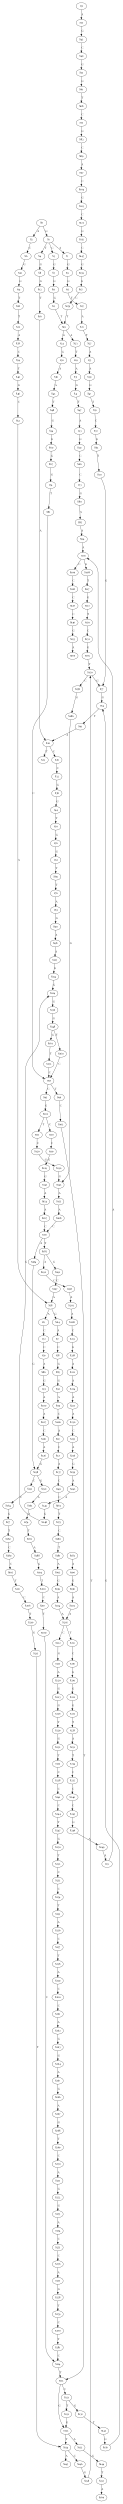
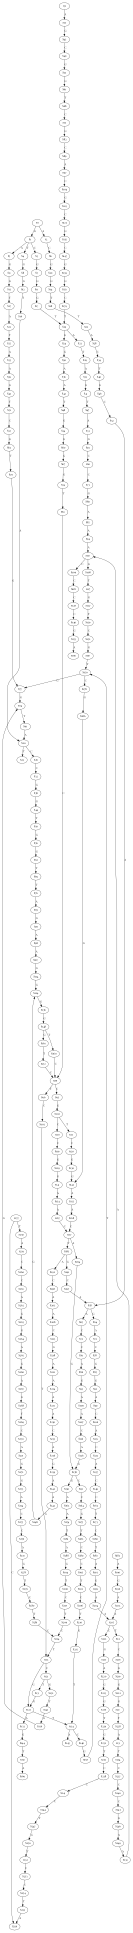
(58, 1938) -> (12, 1571)
